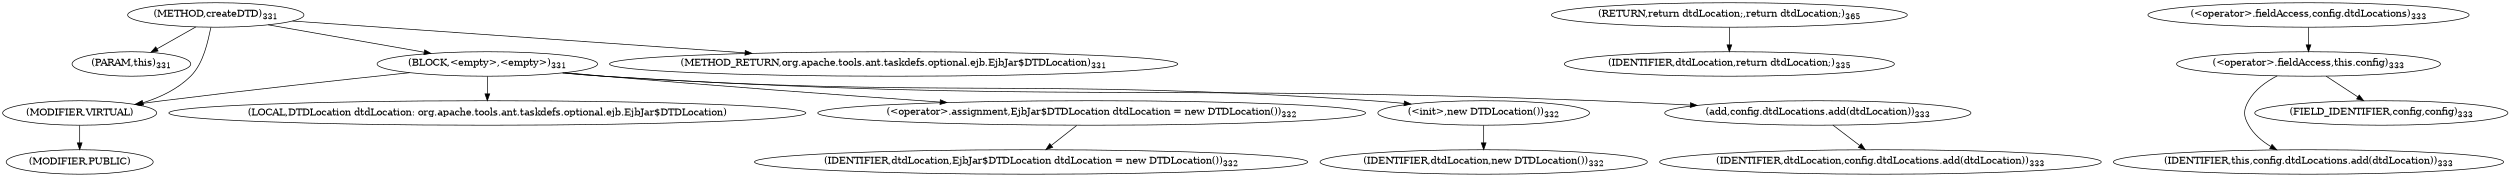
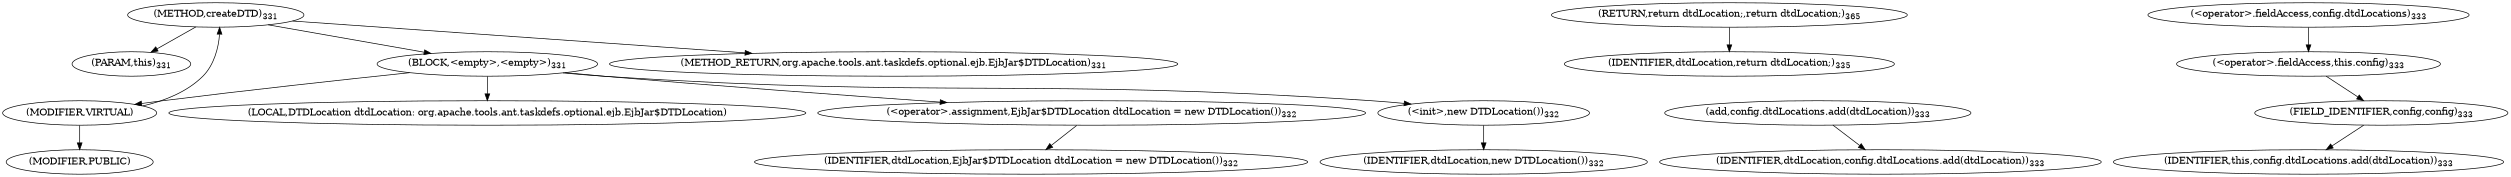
(190, 77) -> (195, 83)
(1324, 94) -> none
(2245, 109) -> (2348, 136)
